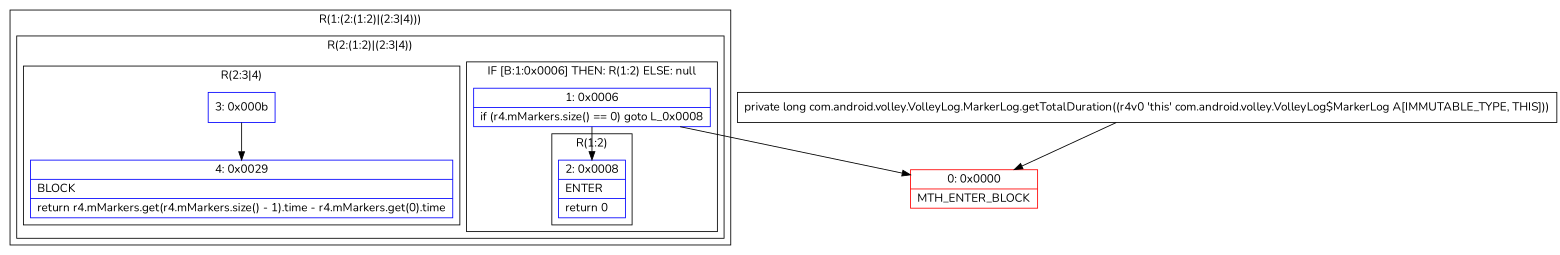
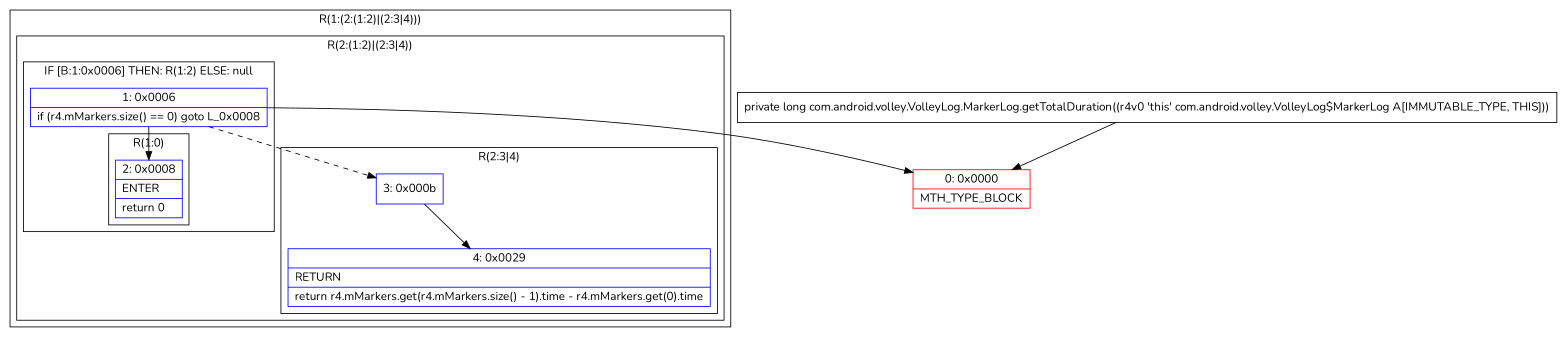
(592, 143) -> (149, 143)
none -> (296, 153)
(56, 189) -> (318, 277)
(974, 198) -> (972, 198)
